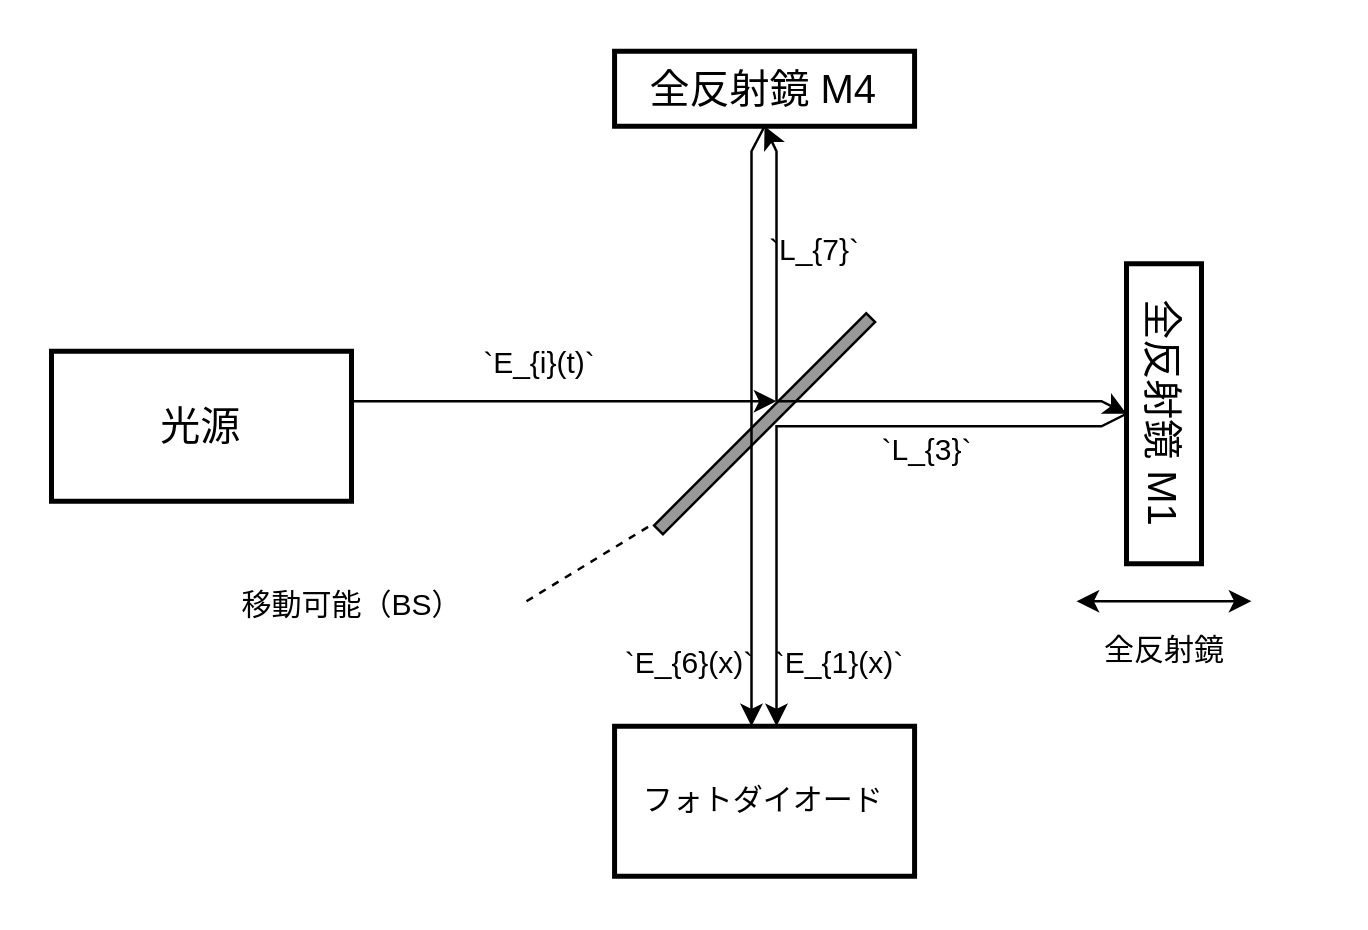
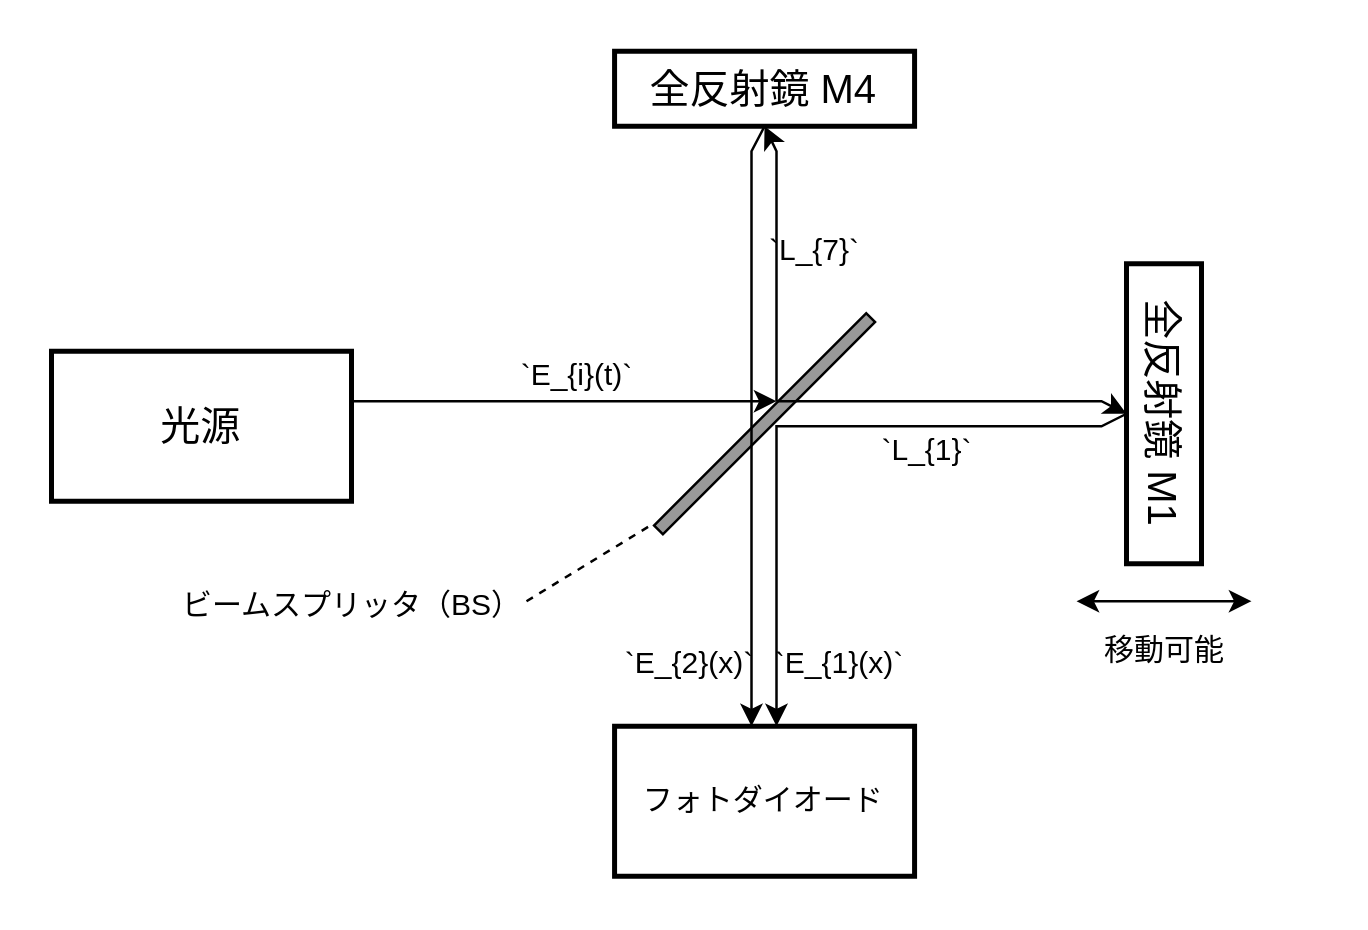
(539, 364) -> (576, 376)
(928, 451) -> (928, 451)
(353, 601) -> (353, 601)
(1165, 651) -> (1165, 651)
(690, 664) -> (690, 664)
